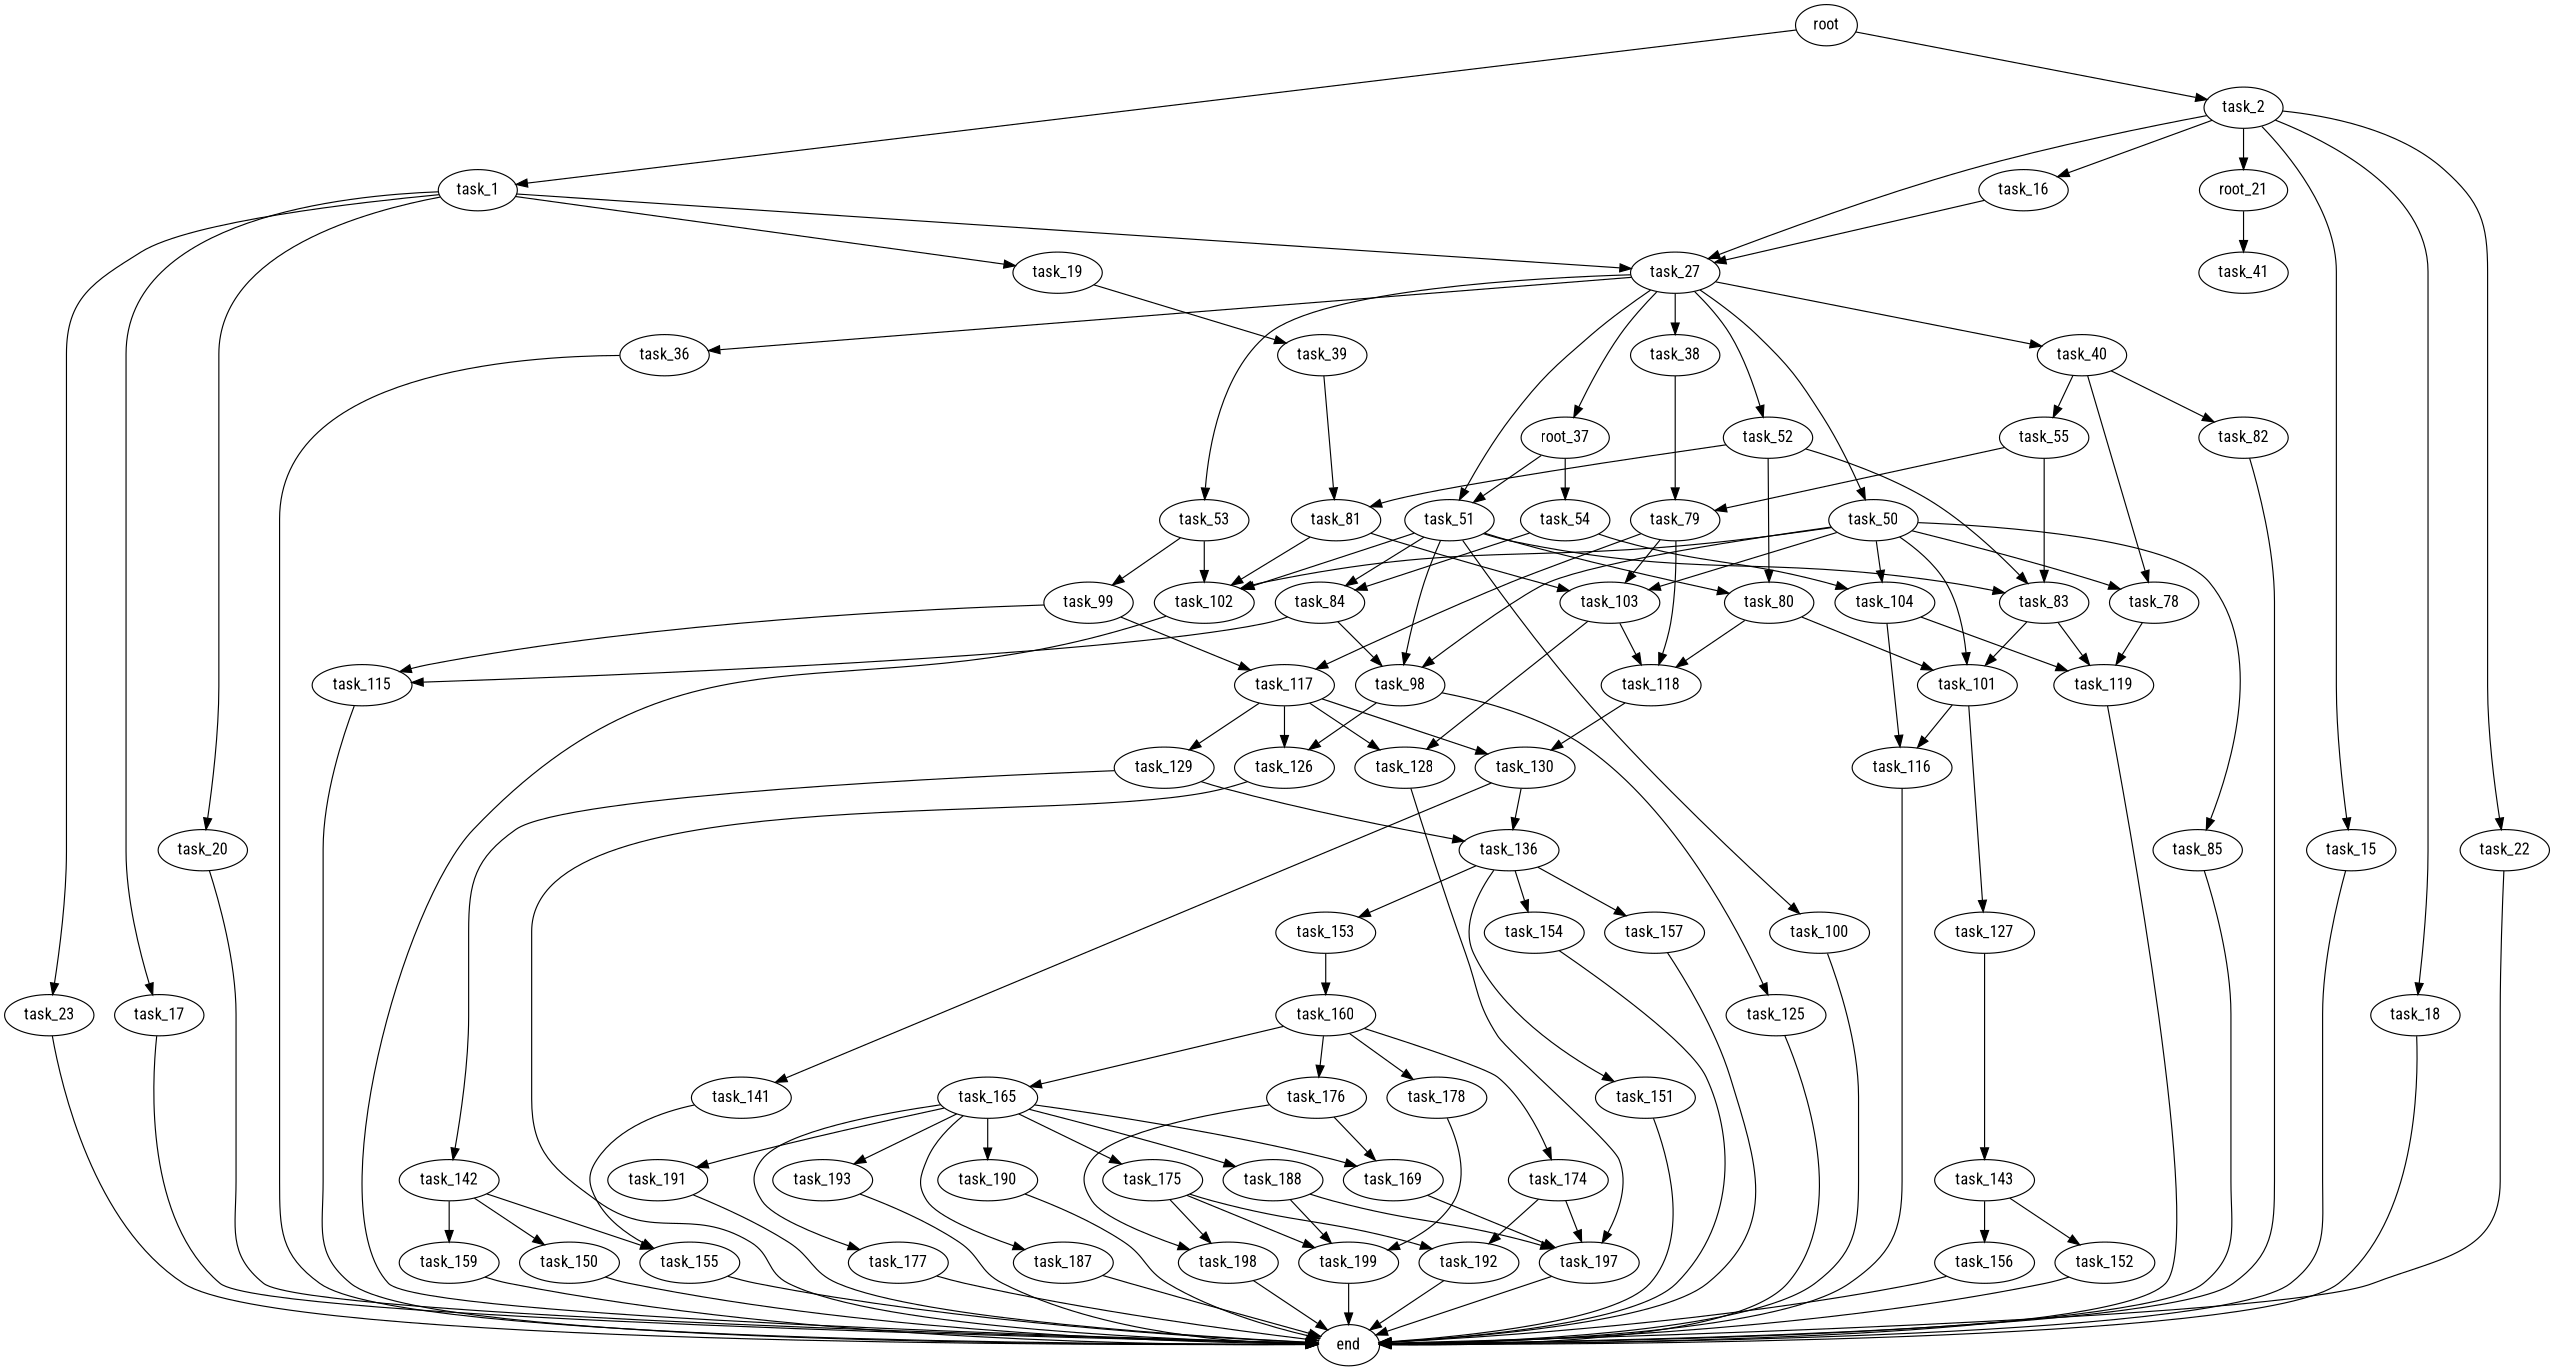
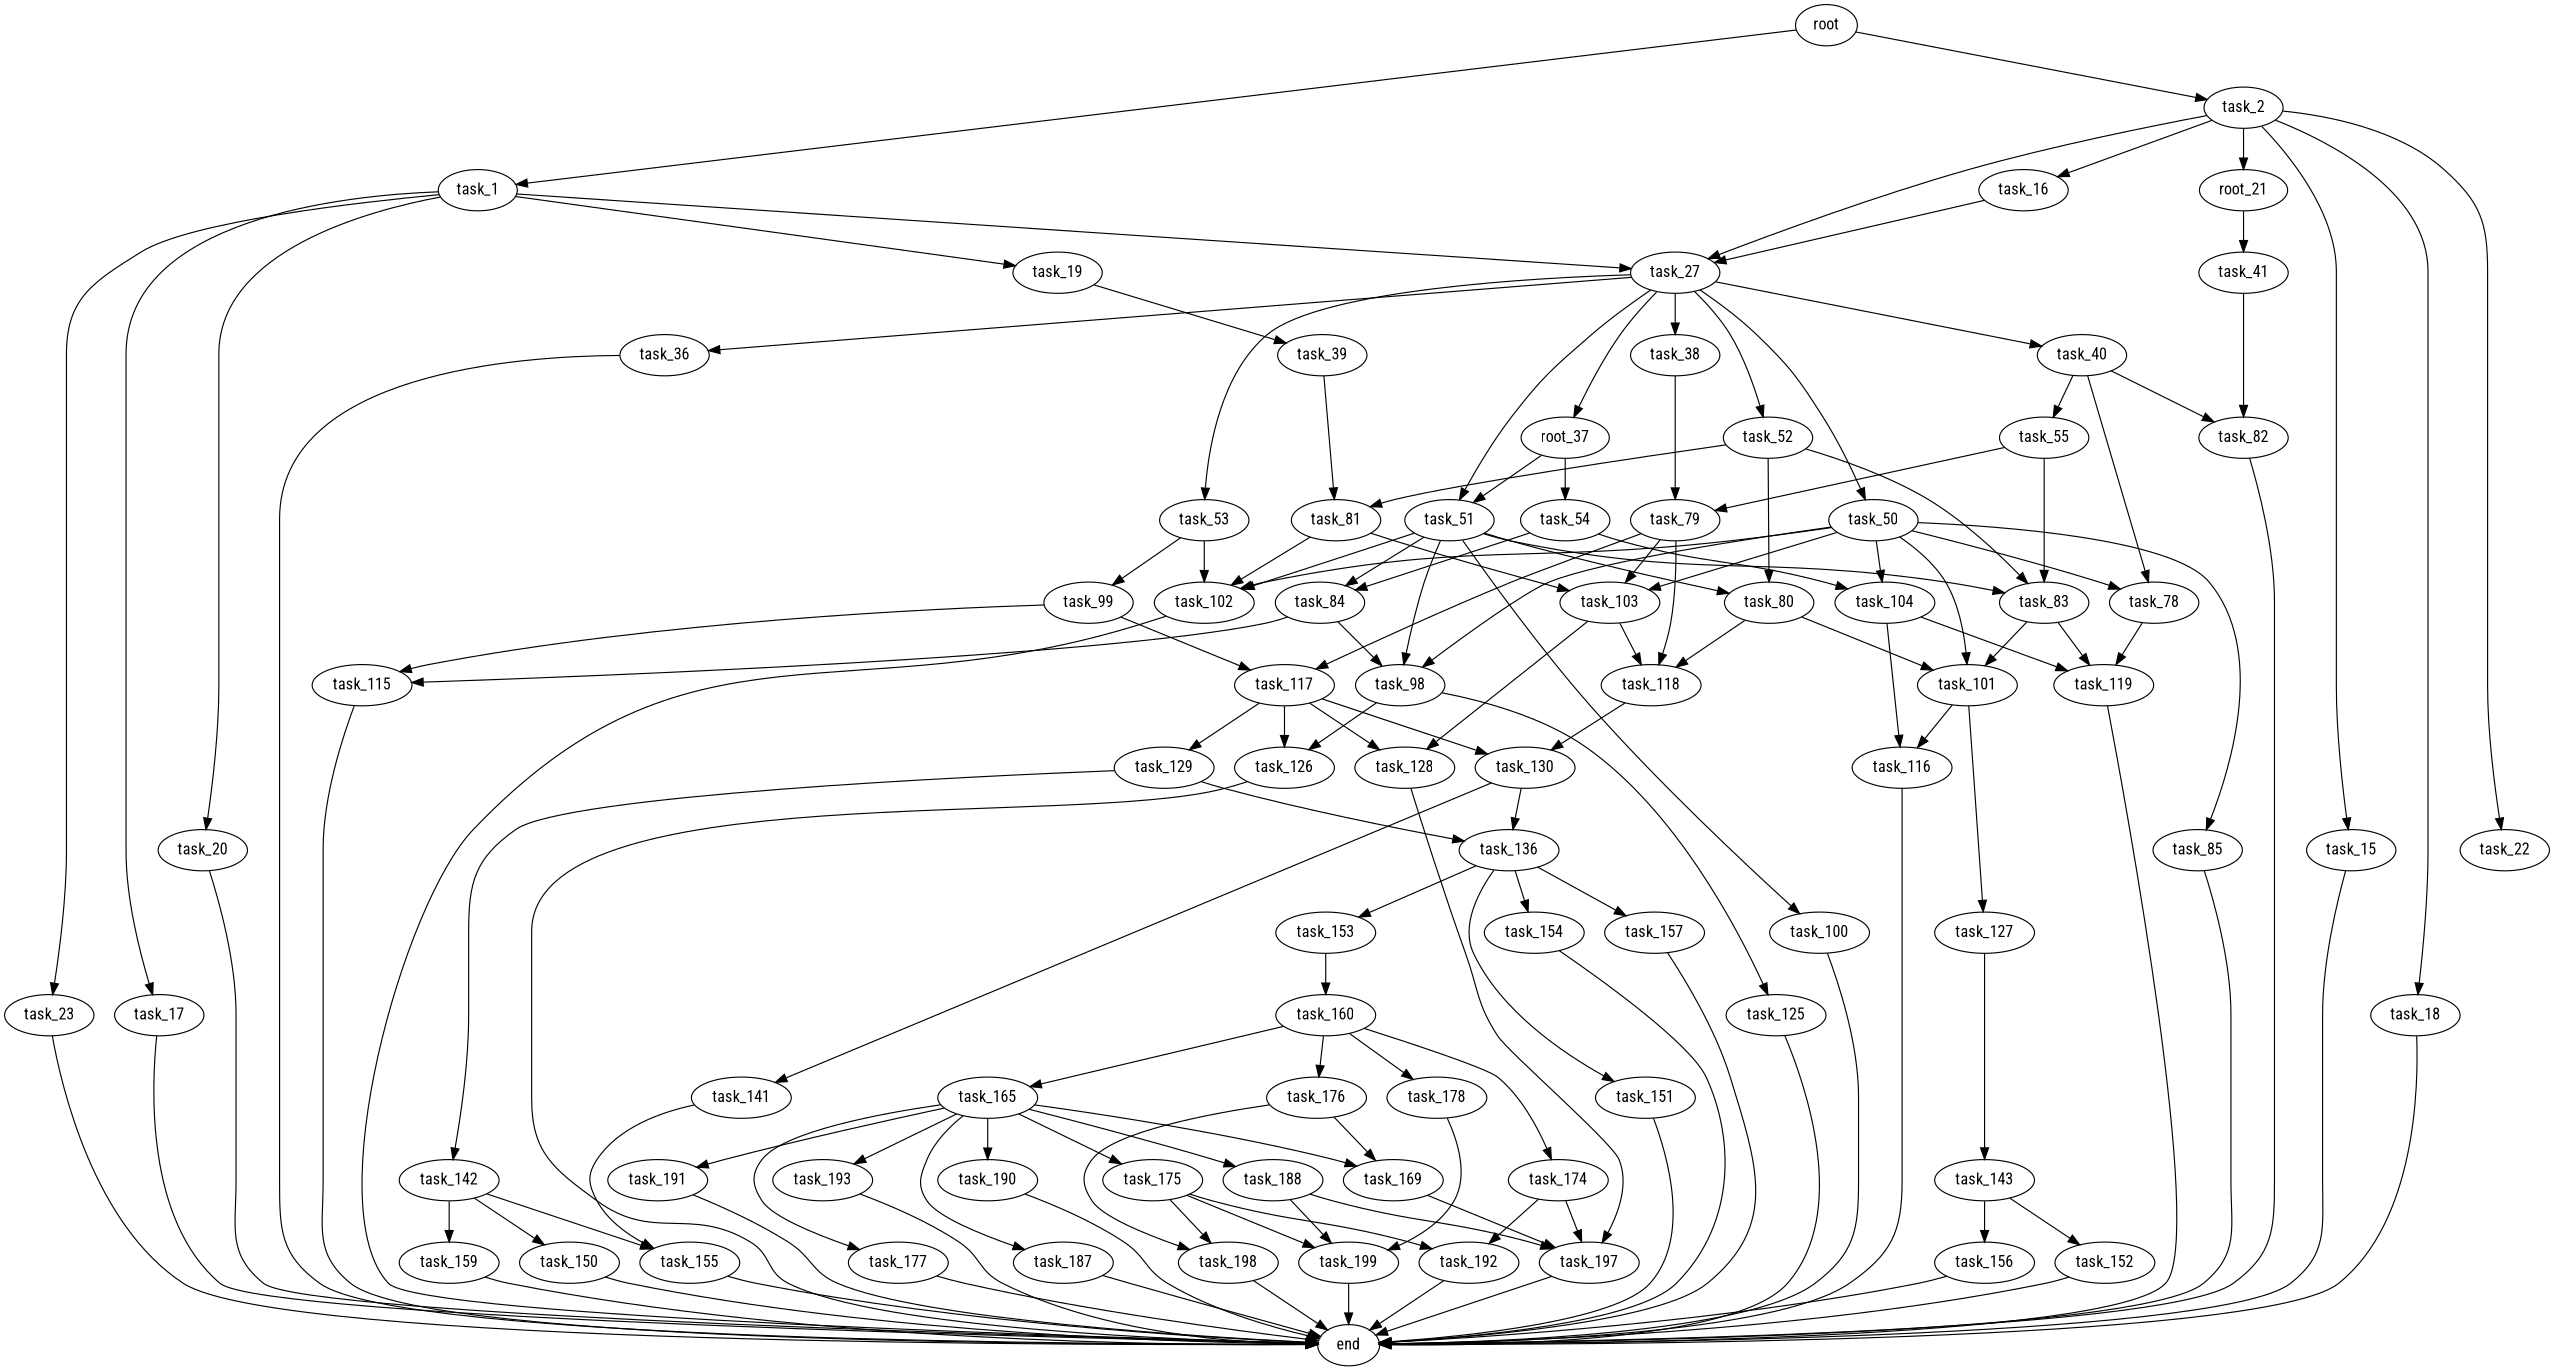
none -> (2244, 349)
(2347, 1289) -> none
